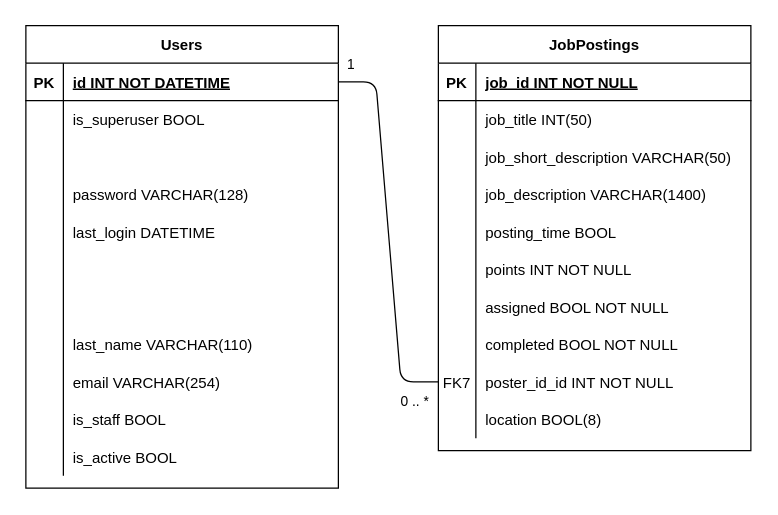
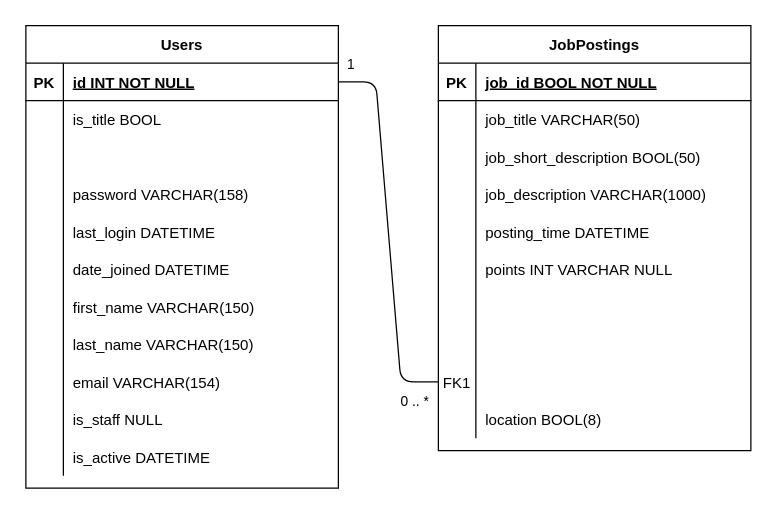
(145, 83) -> (128, 83)
(557, 83) -> (561, 83)
(140, 120) -> (119, 120)
(551, 120) -> (567, 120)
(618, 158) -> (605, 158)
(159, 195) -> (159, 195)
(601, 195) -> (601, 195)
(551, 233) -> (567, 233)
none -> (201, 269)
(557, 270) -> (574, 270)
none -> (201, 307)
(613, 307) -> none
(613, 344) -> none
(161, 345) -> (161, 345)
(613, 382) -> none
(142, 383) -> (142, 383)
(456, 383) -> (456, 383)
(123, 420) -> (123, 420)
(125, 458) -> (142, 458)
